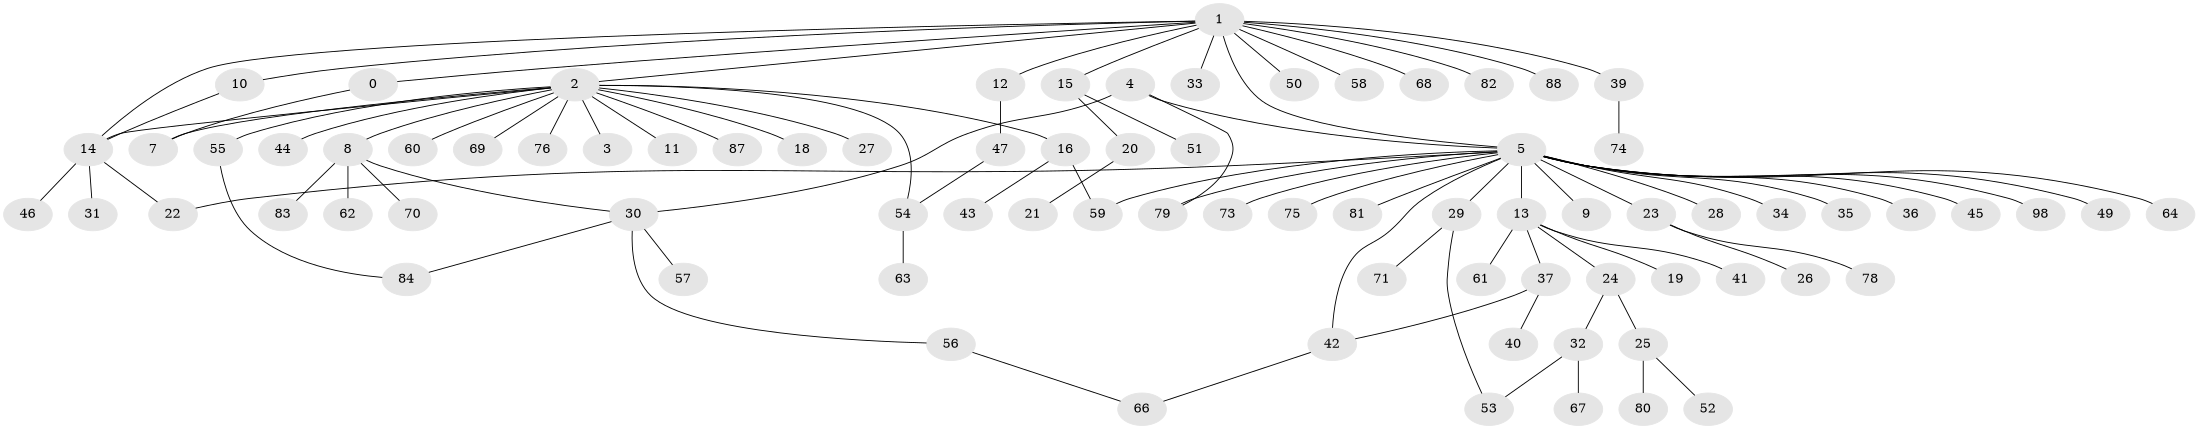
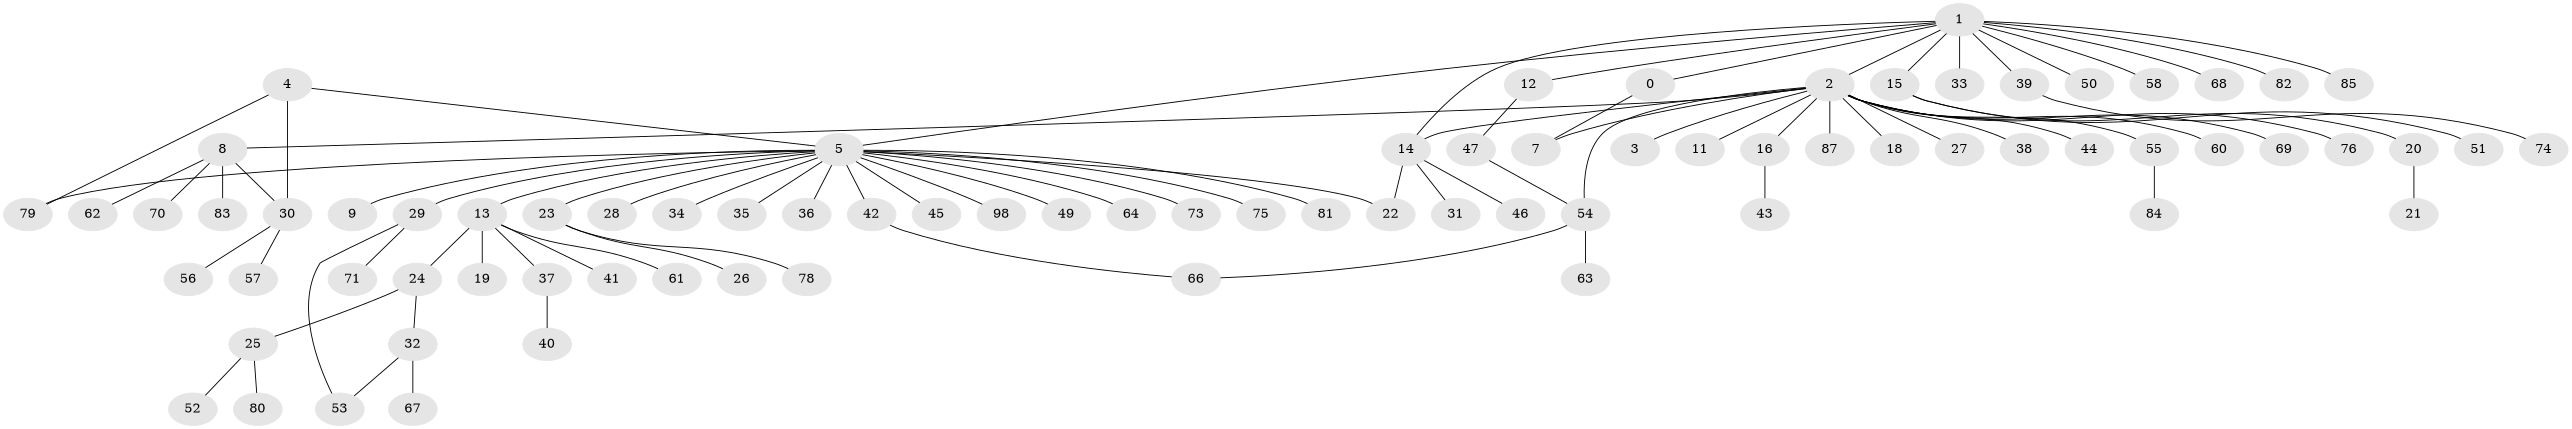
(240, 85) -> none
(1554, 85) -> (2349, 85)
none -> (2025, 150)
(1098, 215) -> none
(520, 247) -> none
(1442, 318) -> none
(1047, 377) -> (1396, 263)
